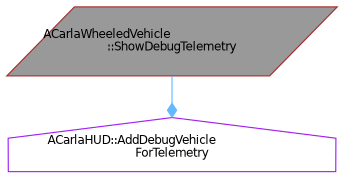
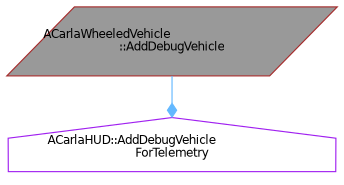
(172, 41) -> (172, 41)
